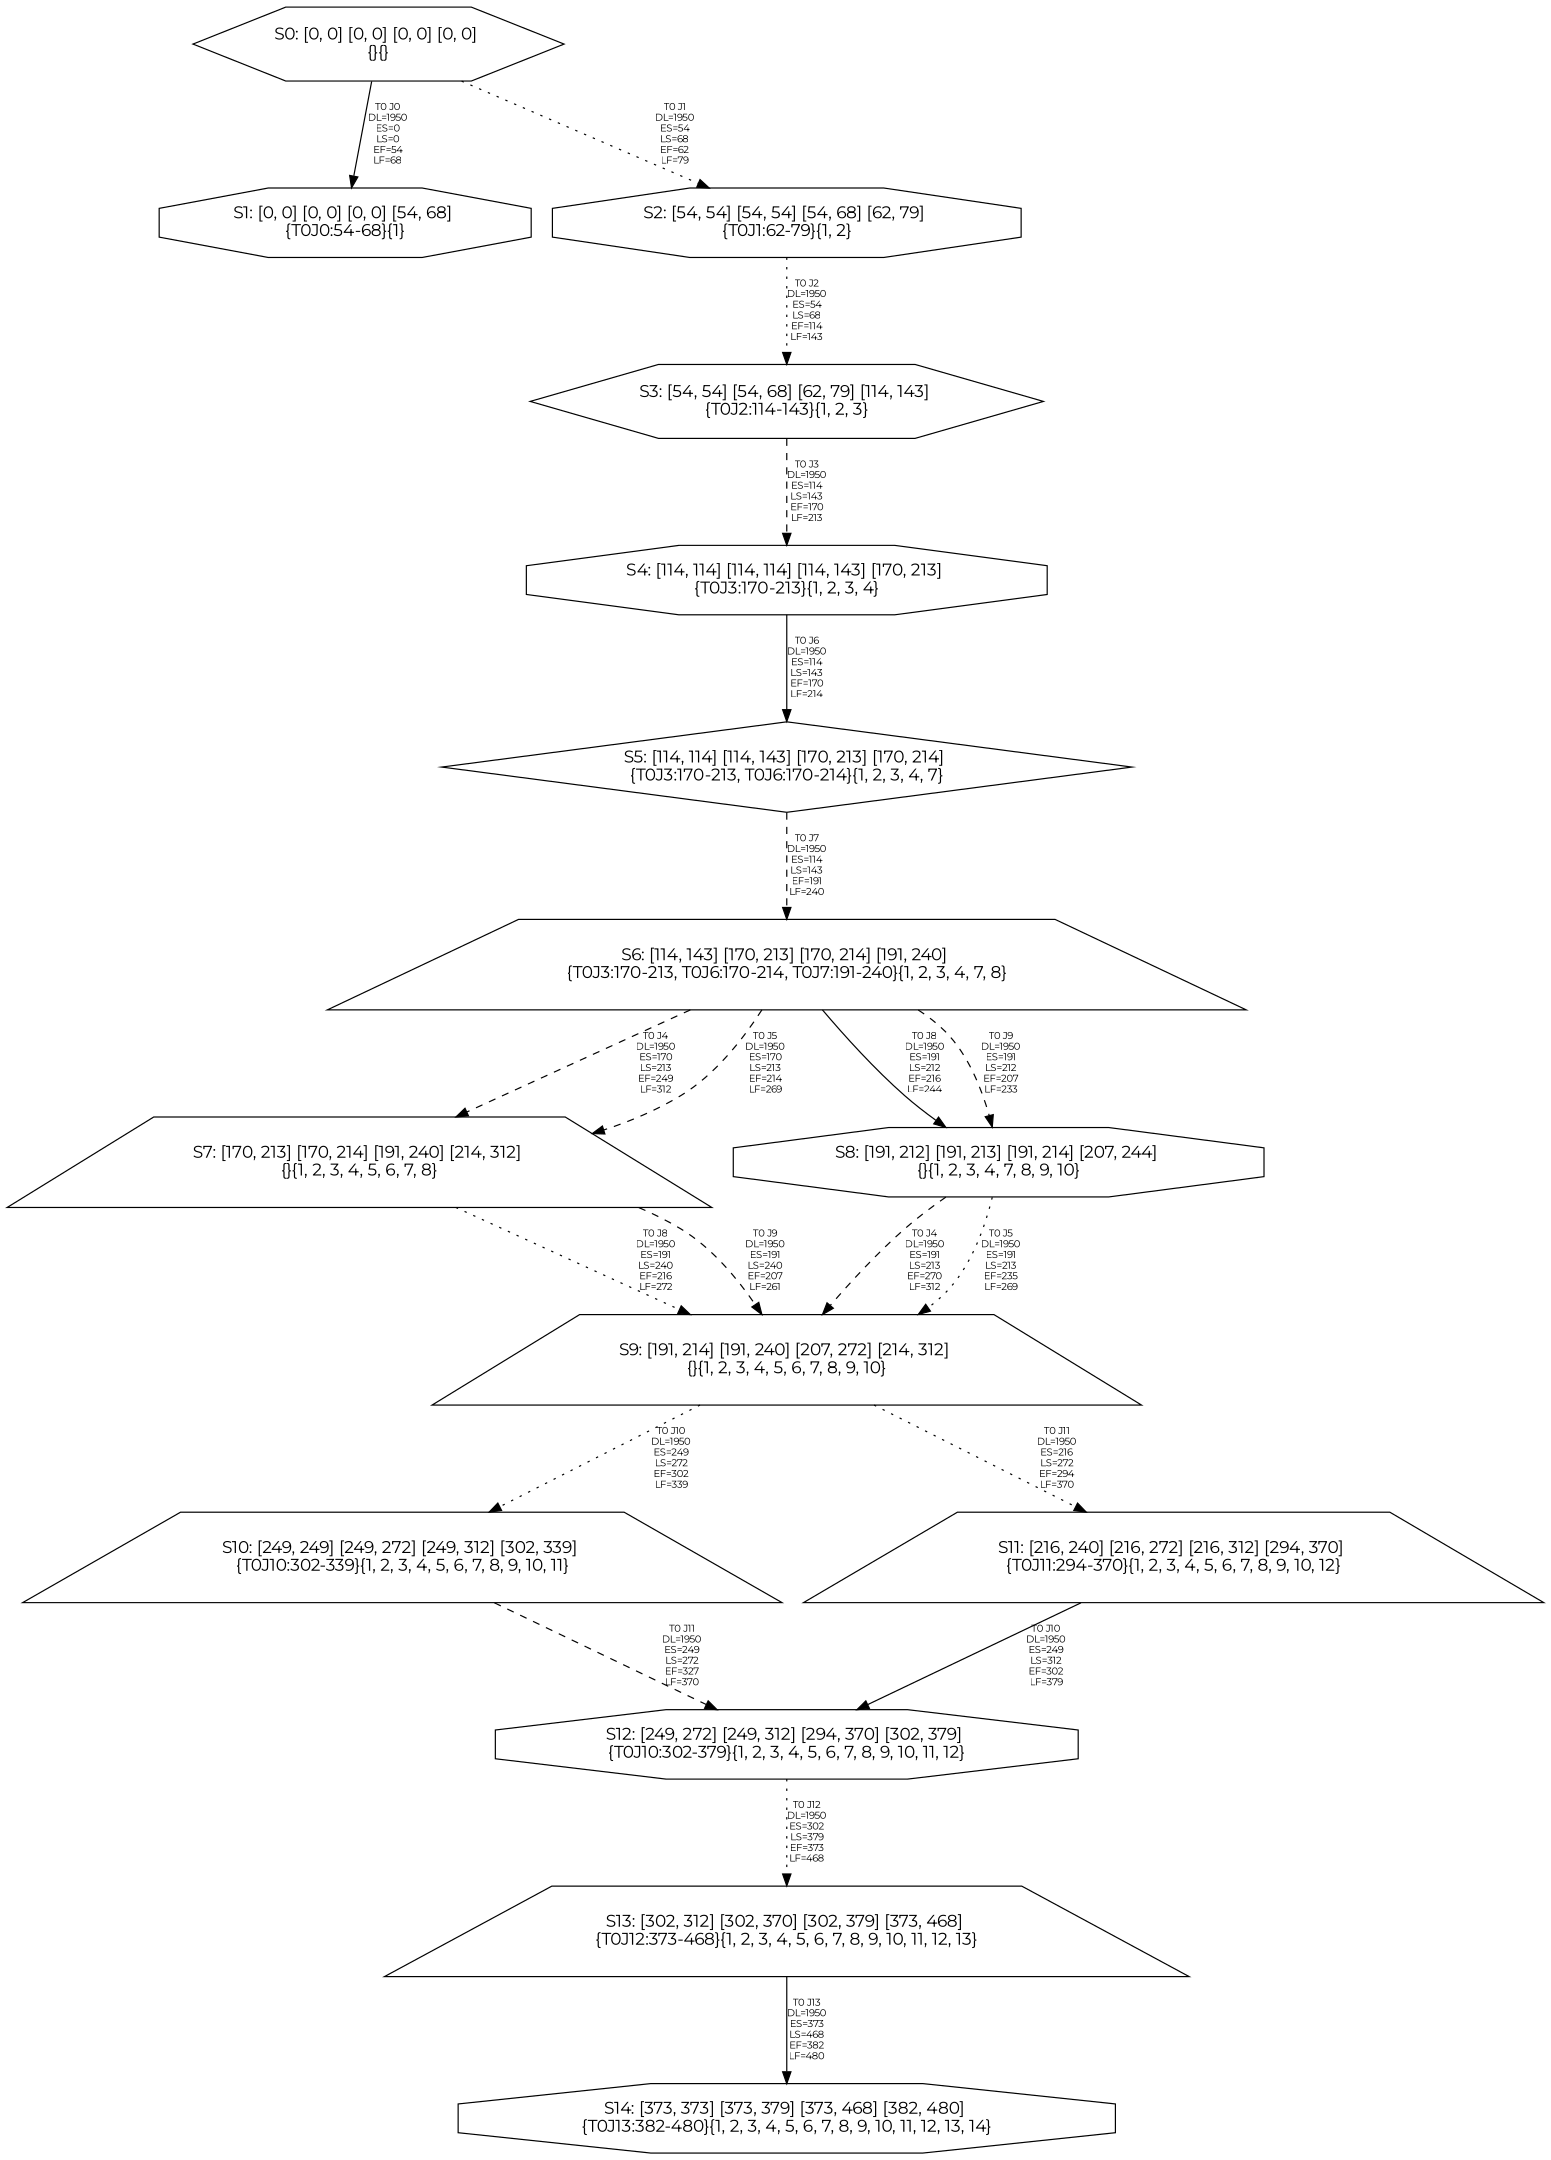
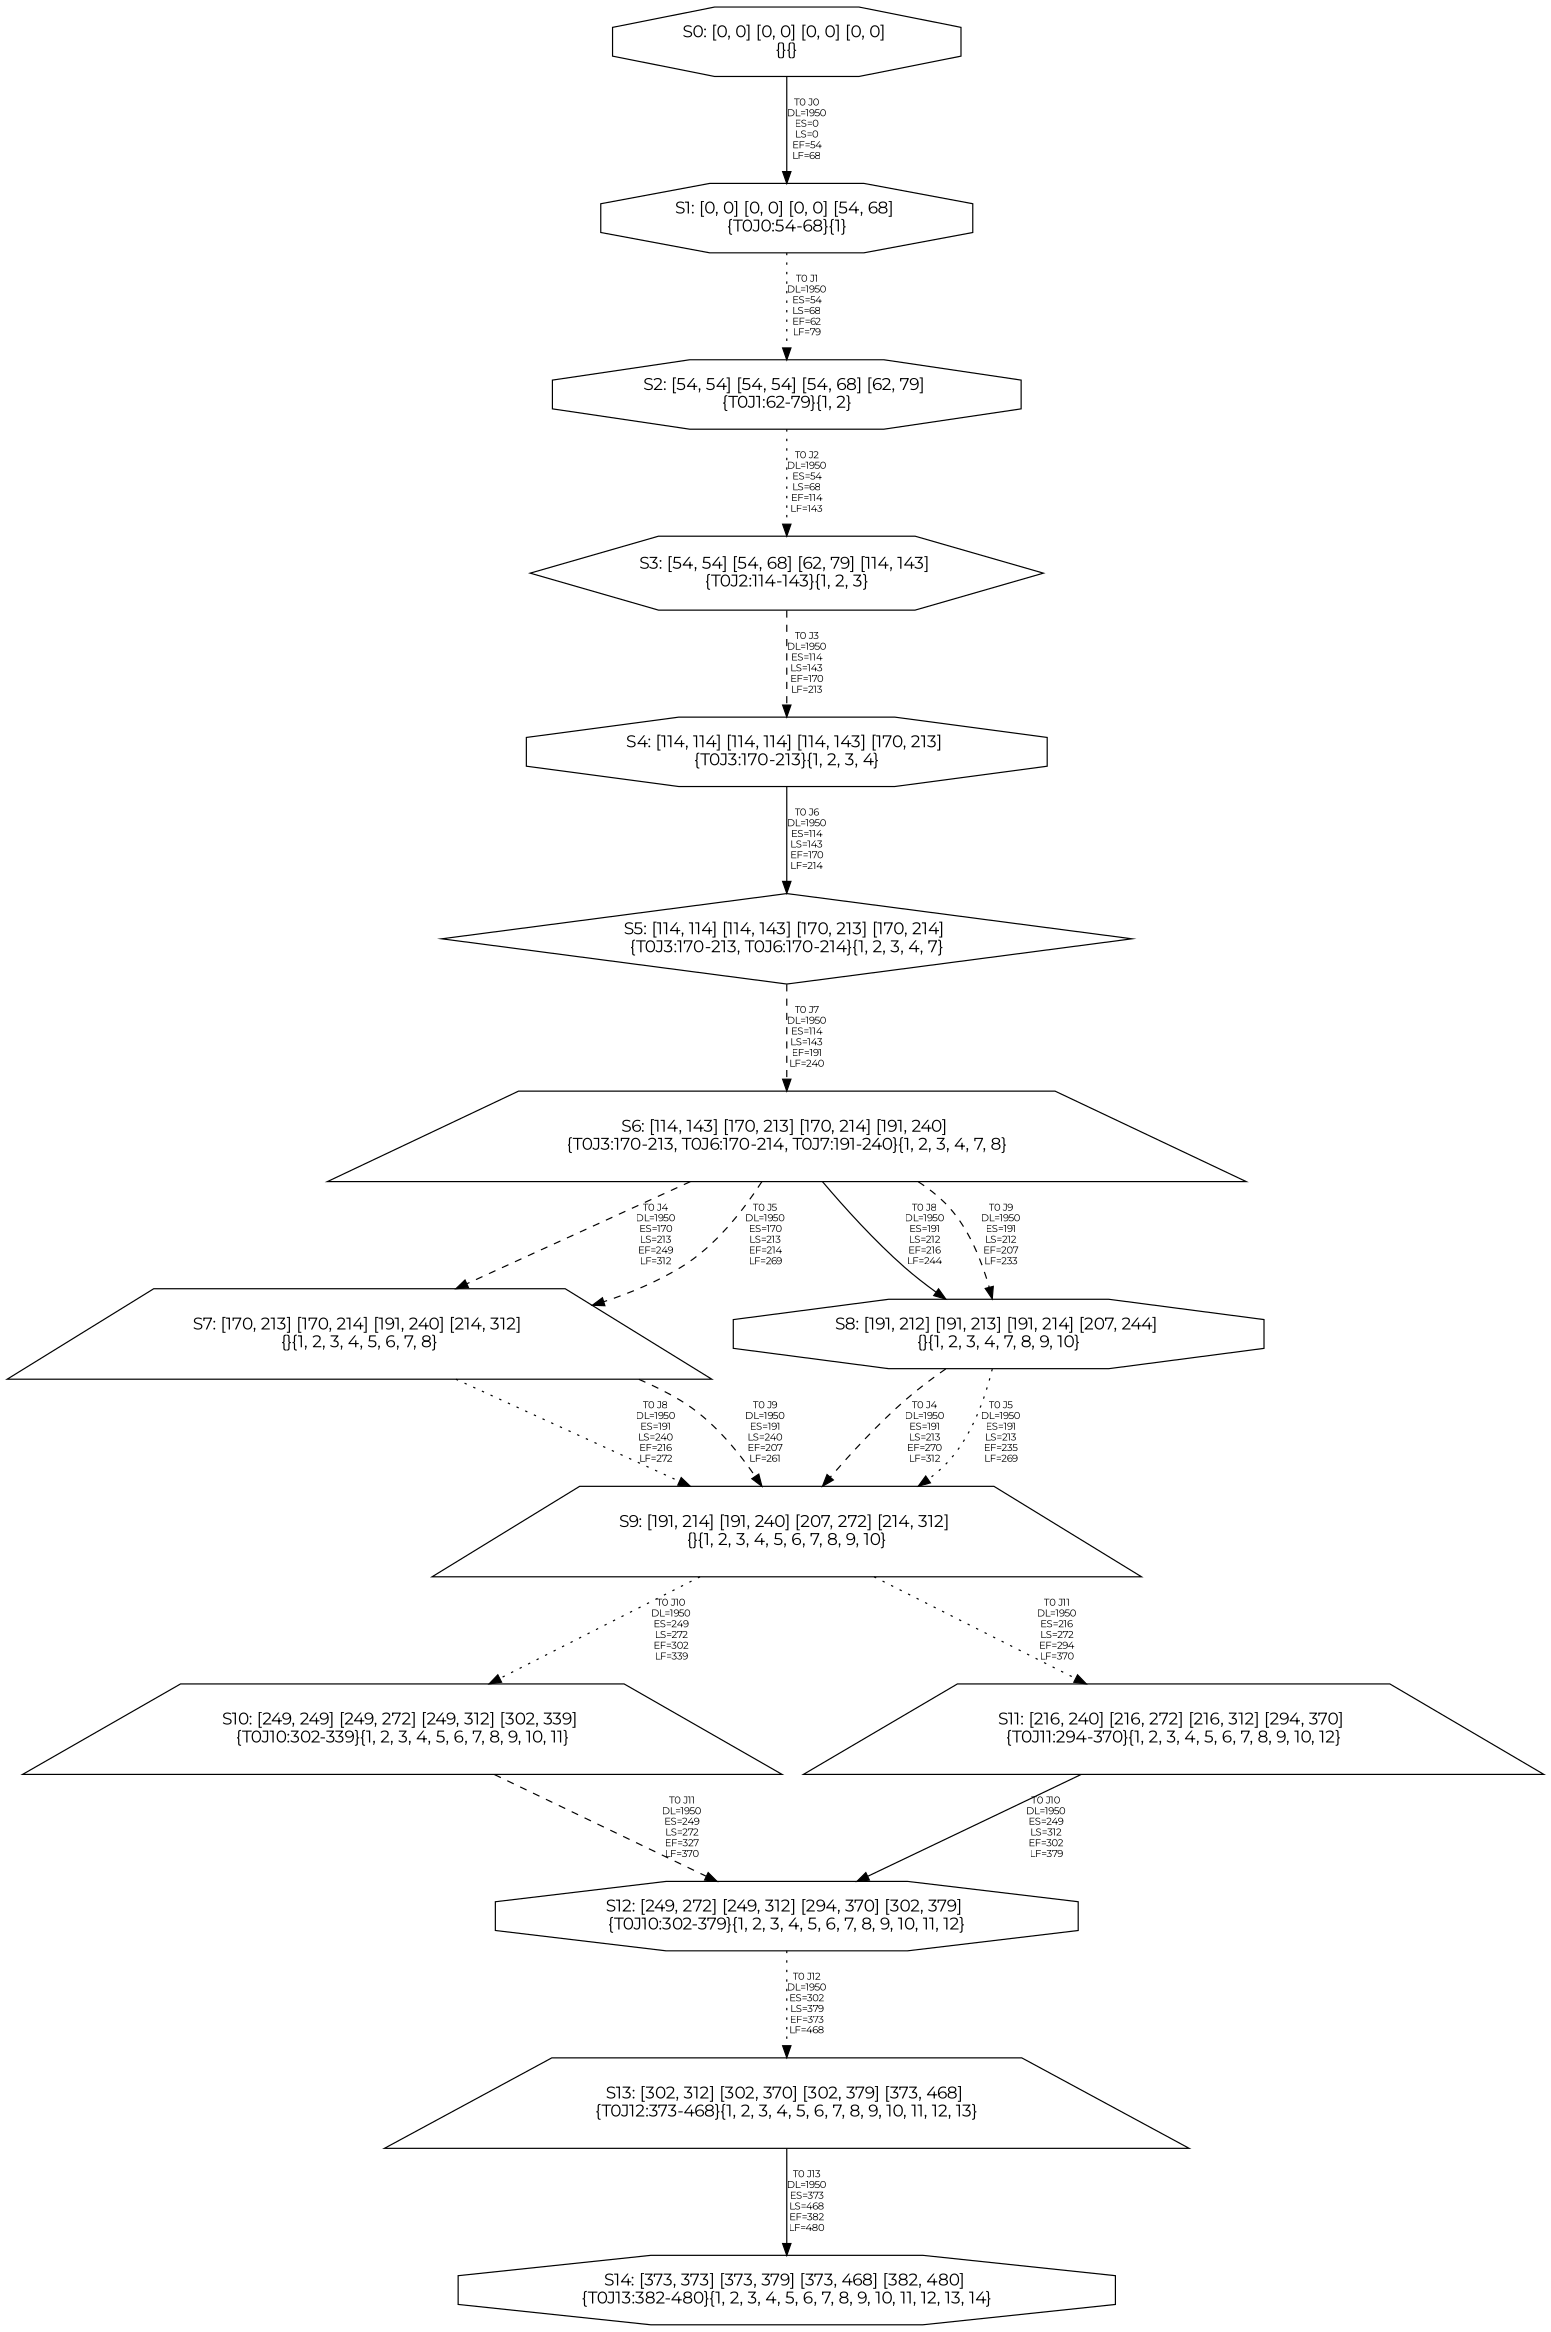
(379, 44) -> (787, 42)
(580, 132) -> (787, 300)
